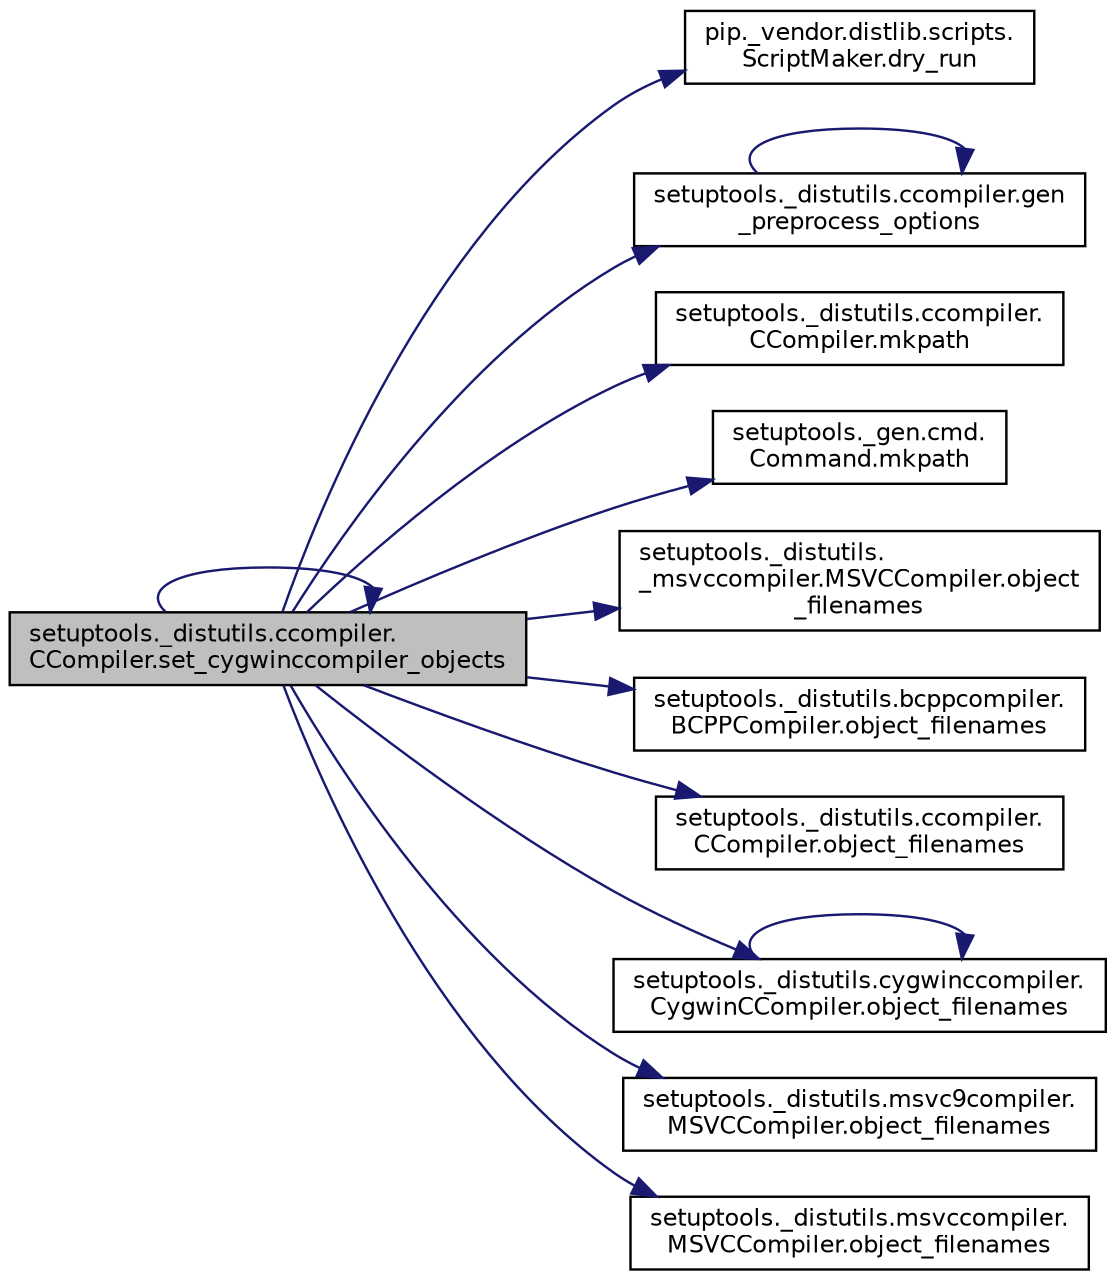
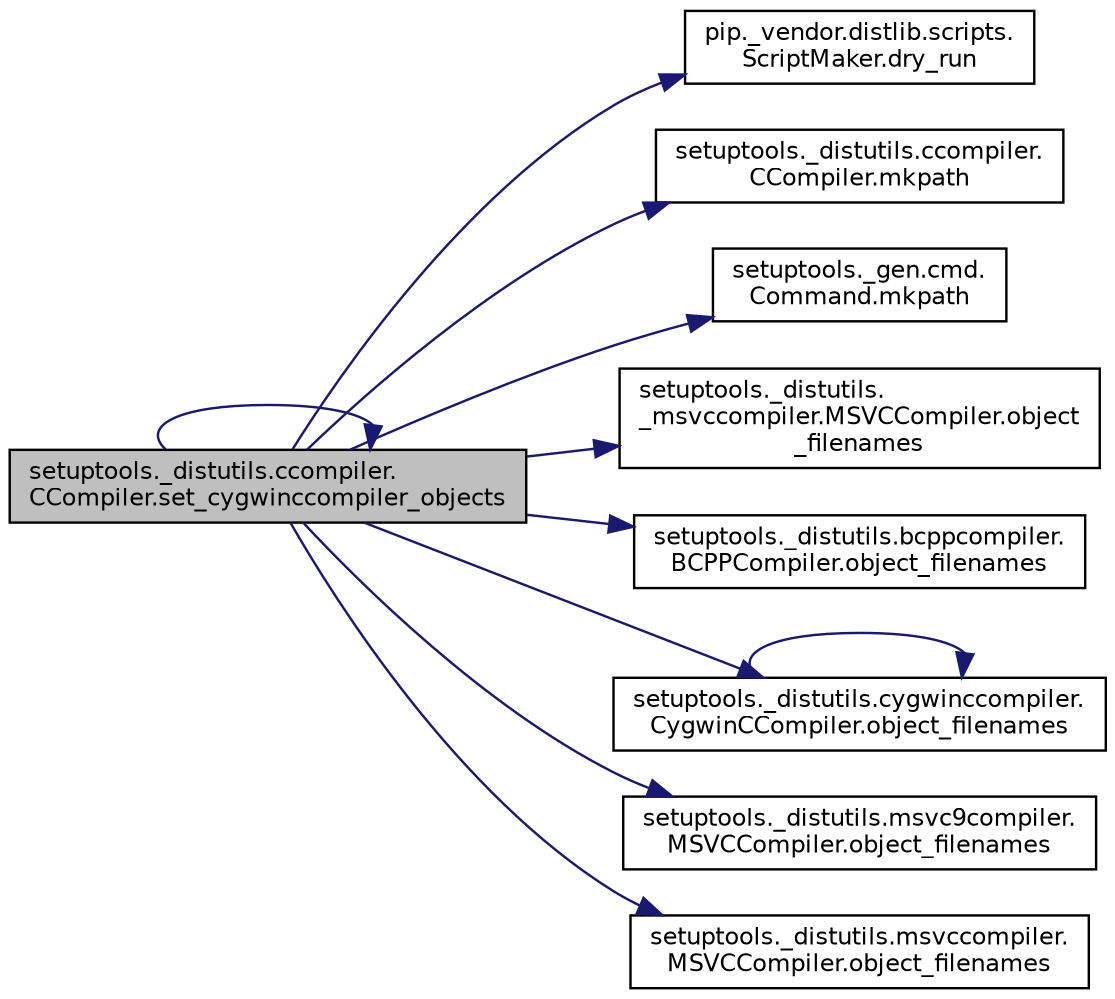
(860, 210) -> none
(860, 833) -> none
